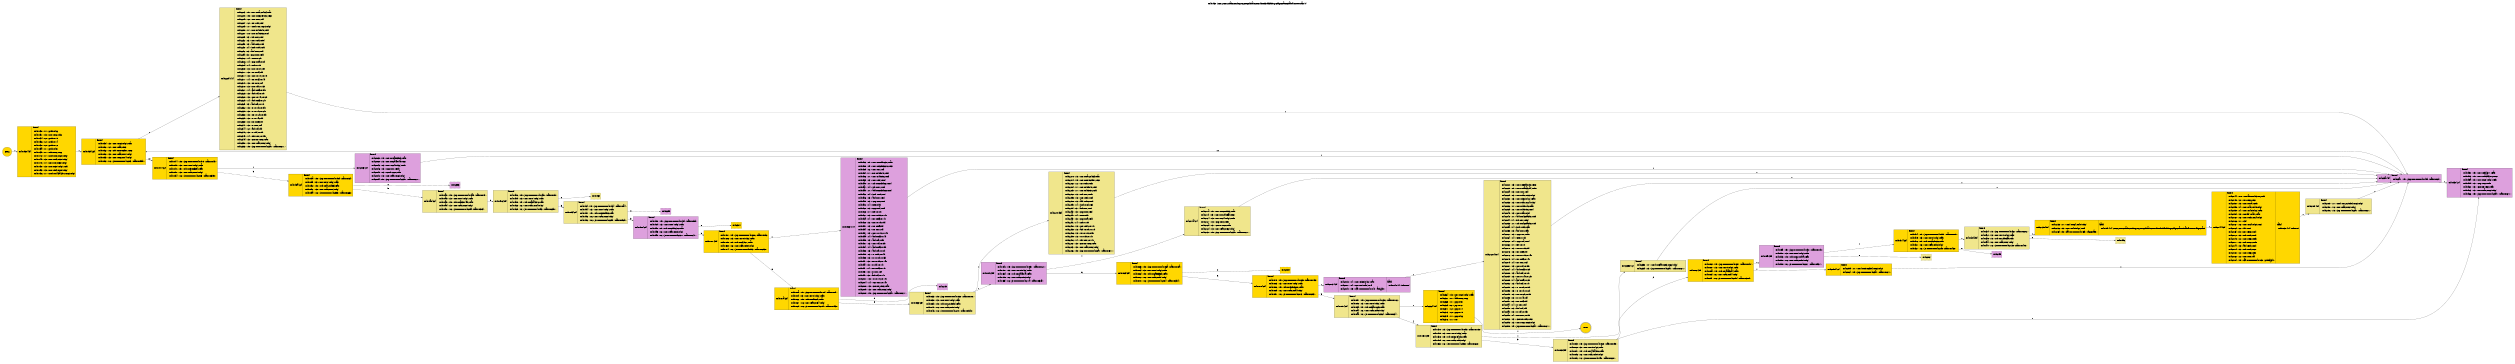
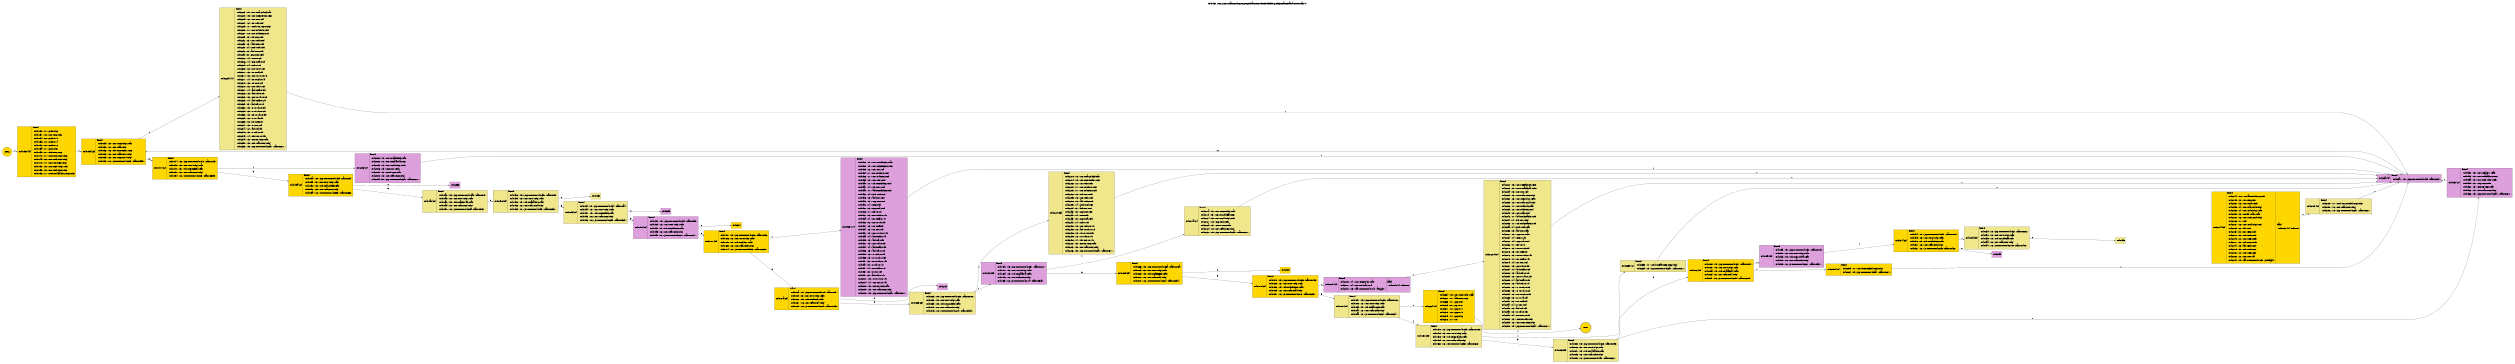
(2442, 183) -> (2445, 181)
(2120, 228) -> none
(1926, 257) -> none
